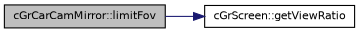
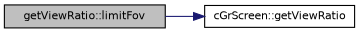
(85, 16) -> (85, 16)
